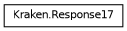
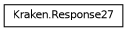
(64, 16) -> (64, 16)
